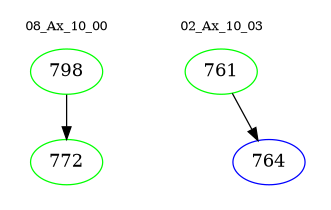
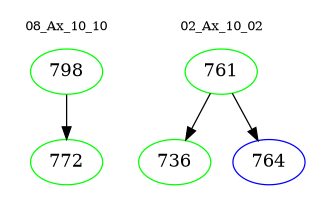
(67, 27) -> (67, 27)
(222, 27) -> (222, 27)
none -> (175, 162)
